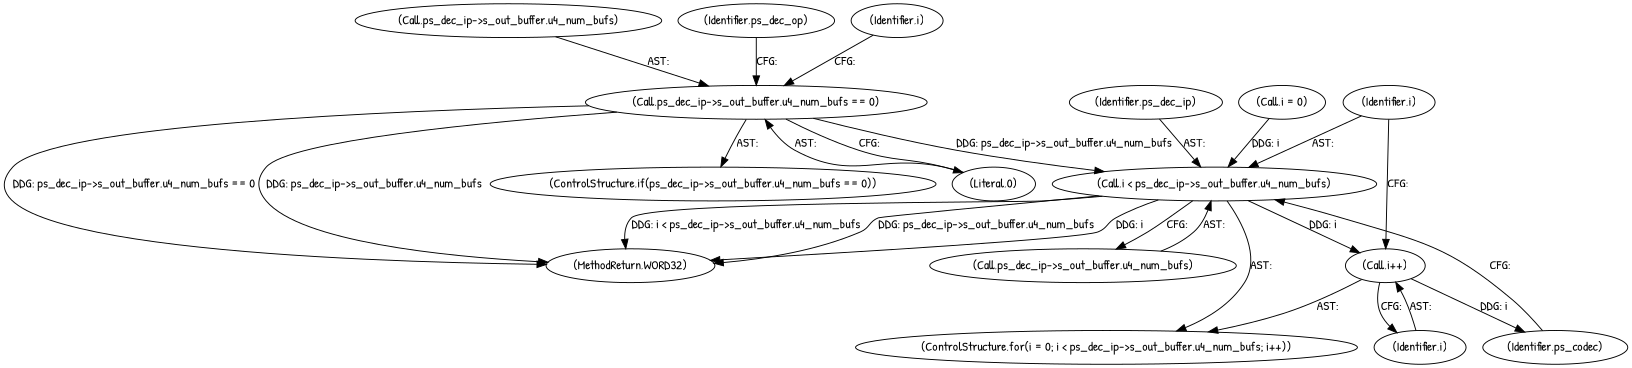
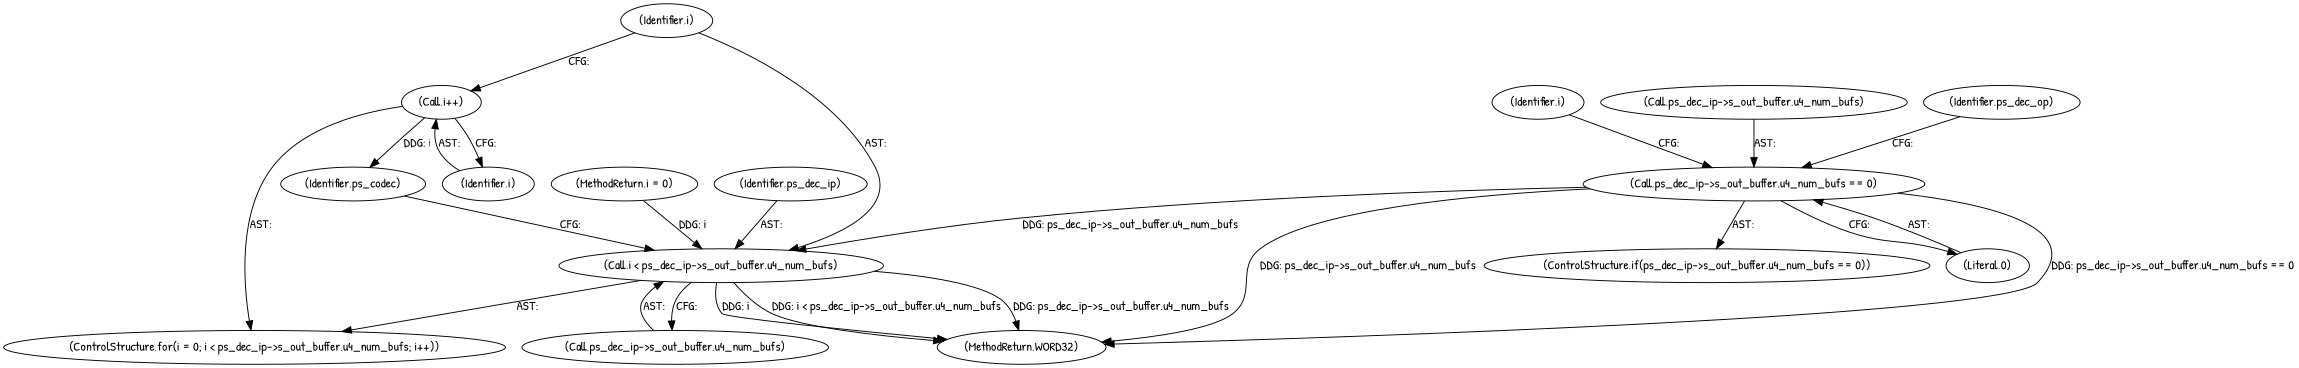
(1282, 102) -> (624, 184)
(1300, 225) -> none
